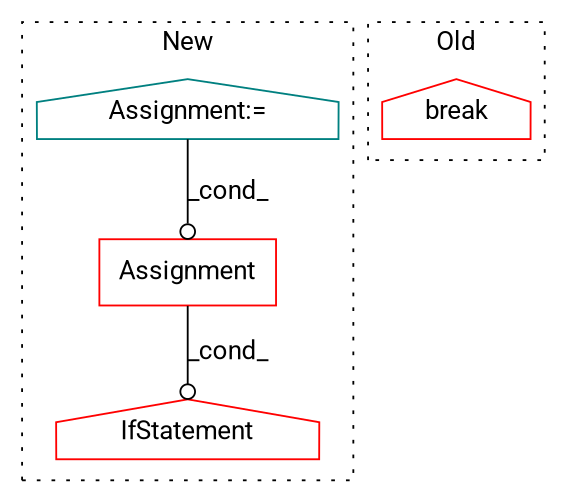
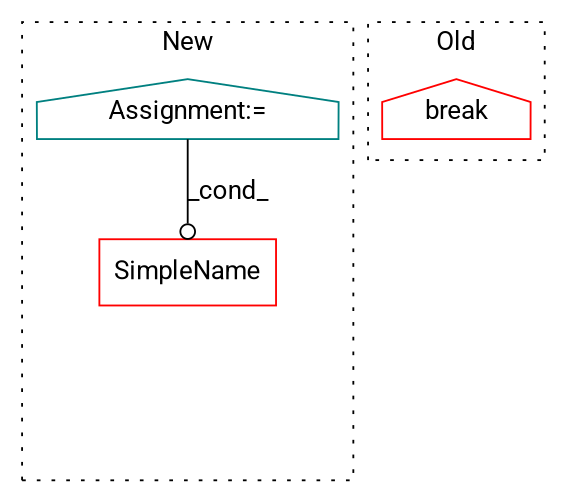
(188, 272) -> (188, 272)
(188, 432) -> none
